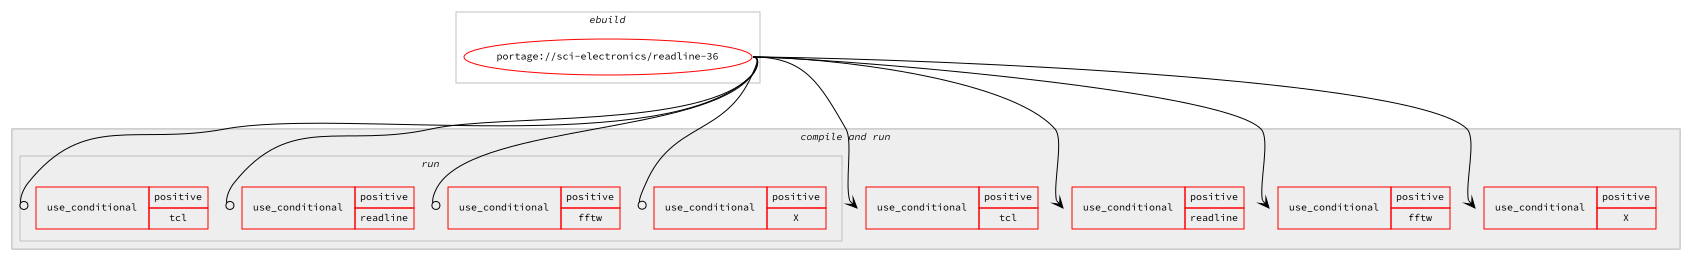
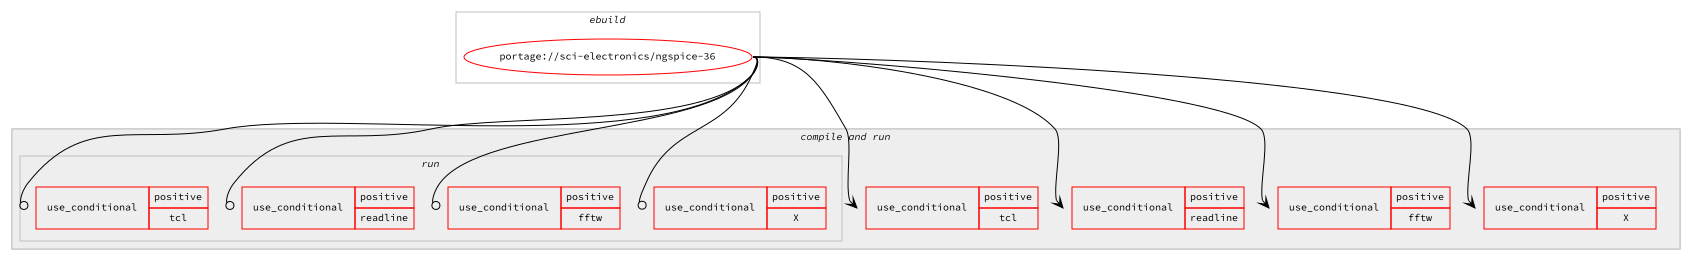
(608, 57) -> (608, 57)
